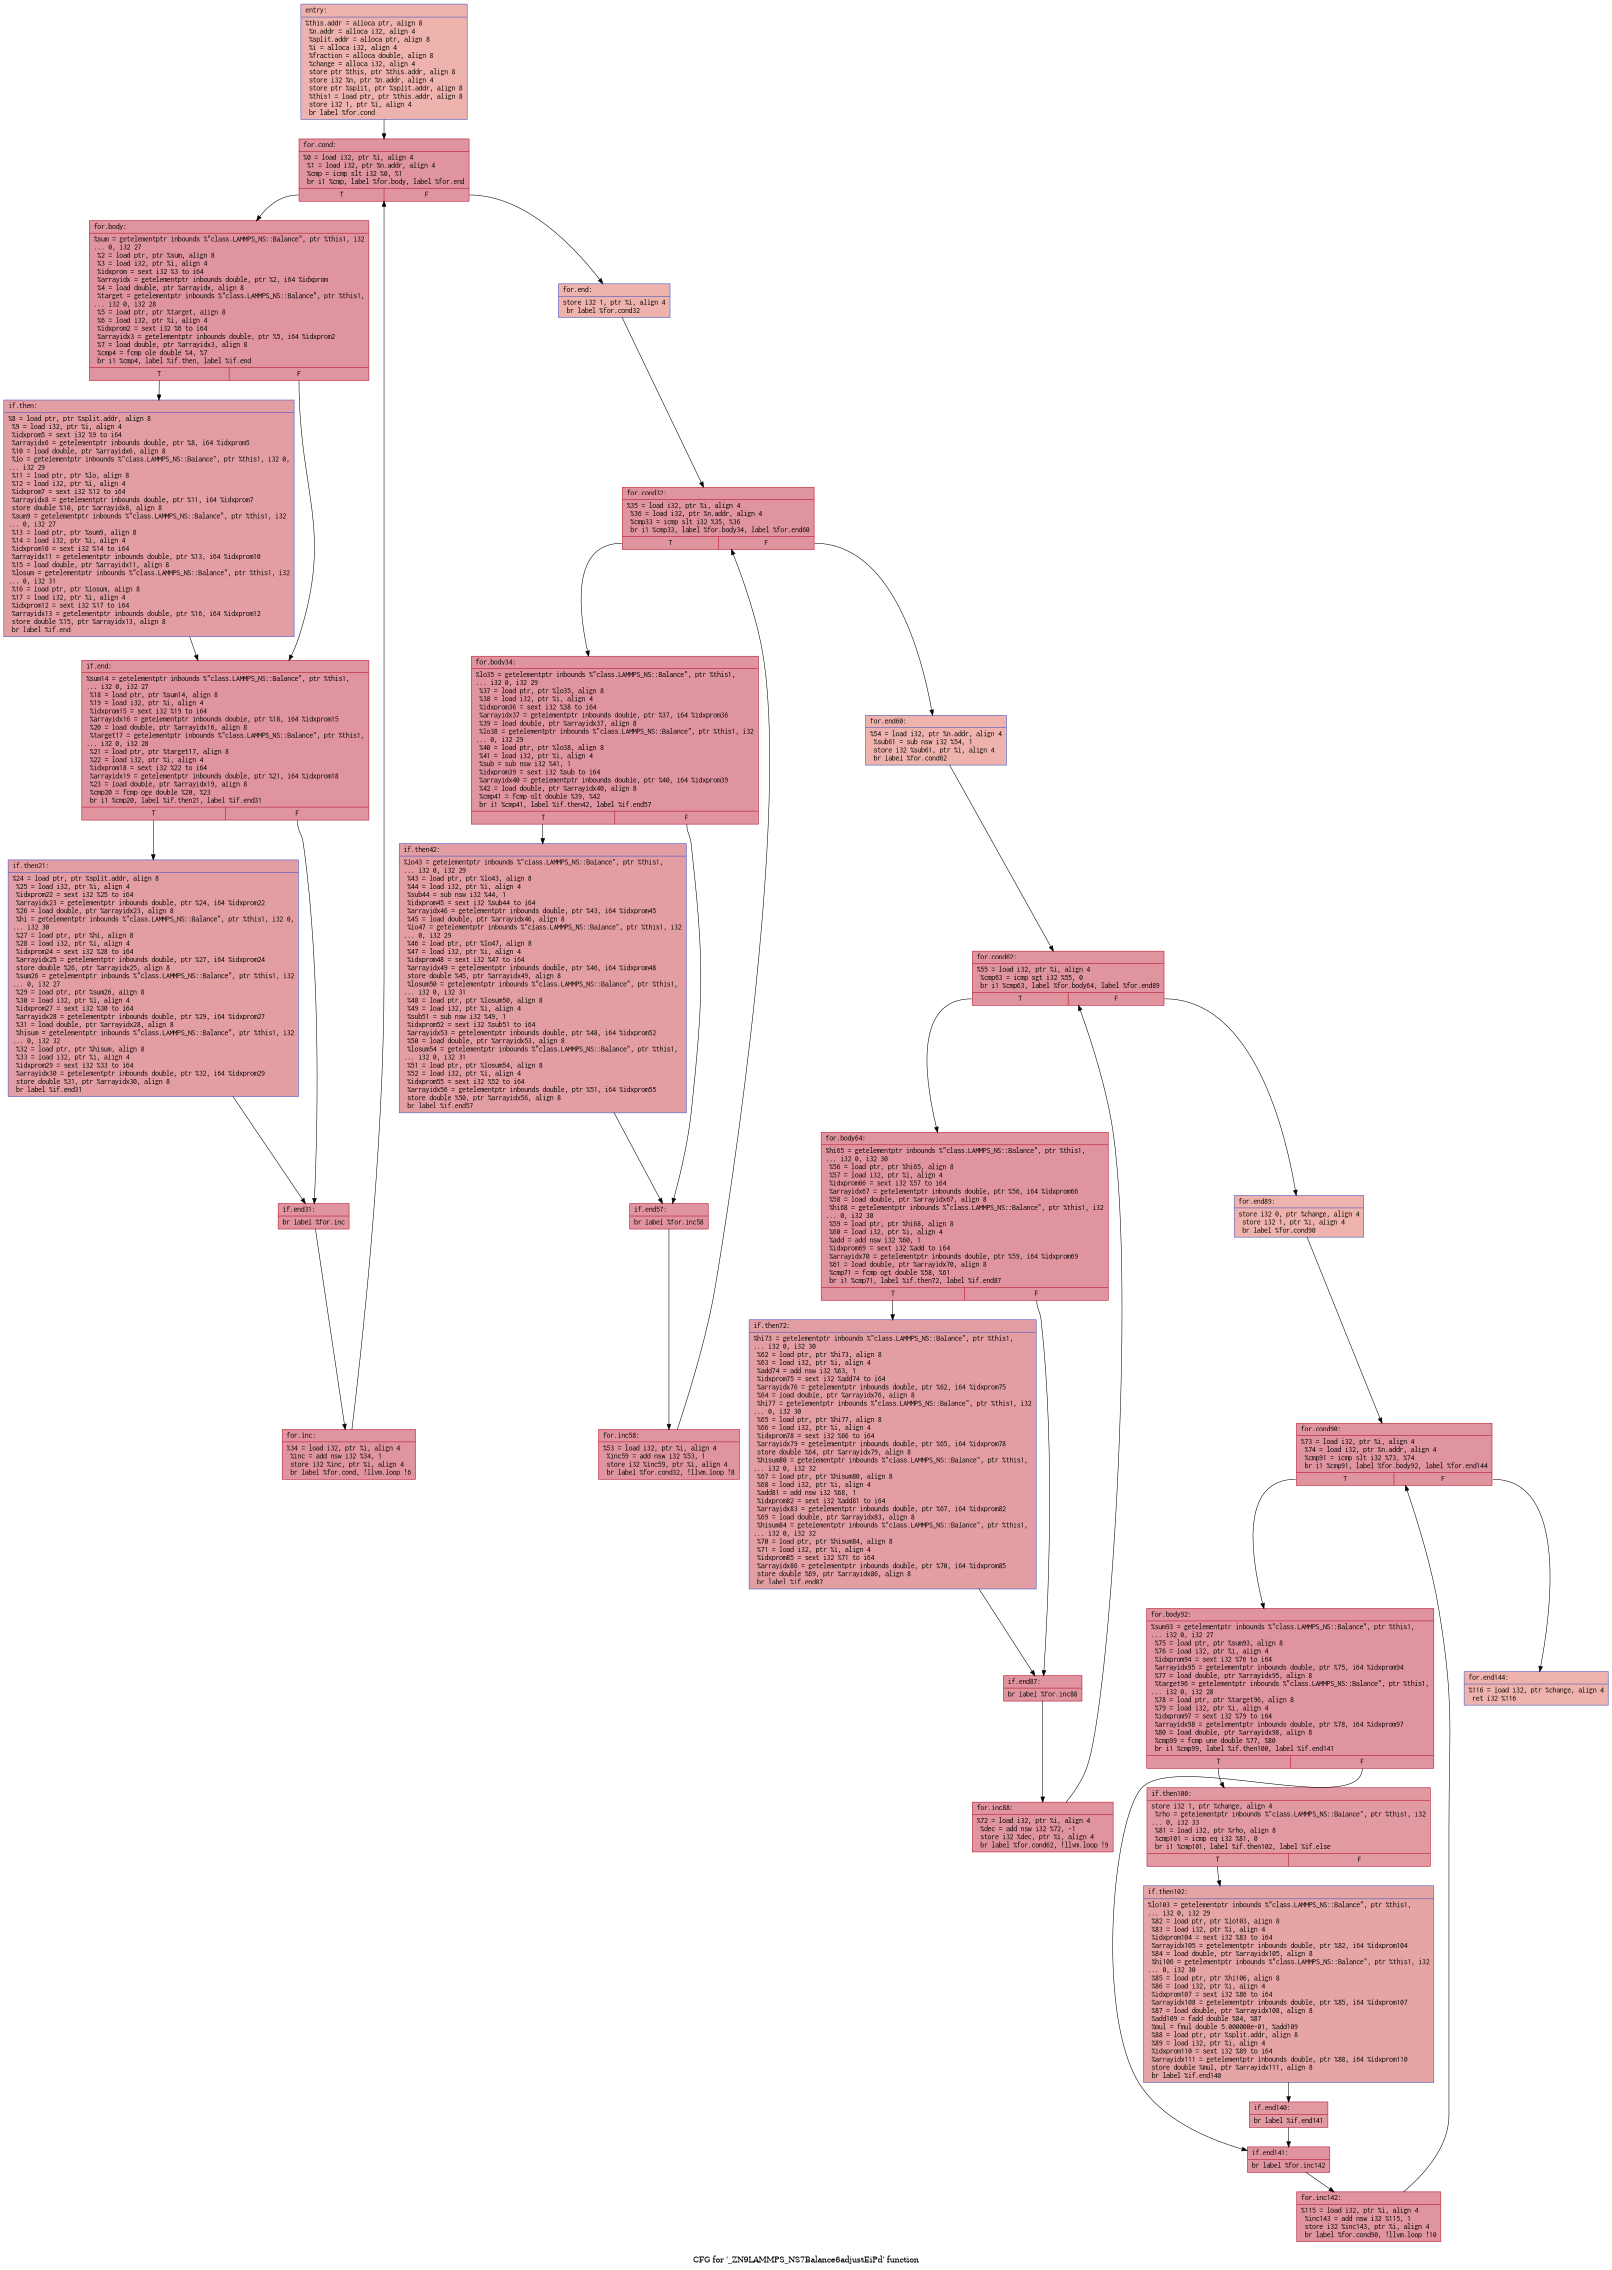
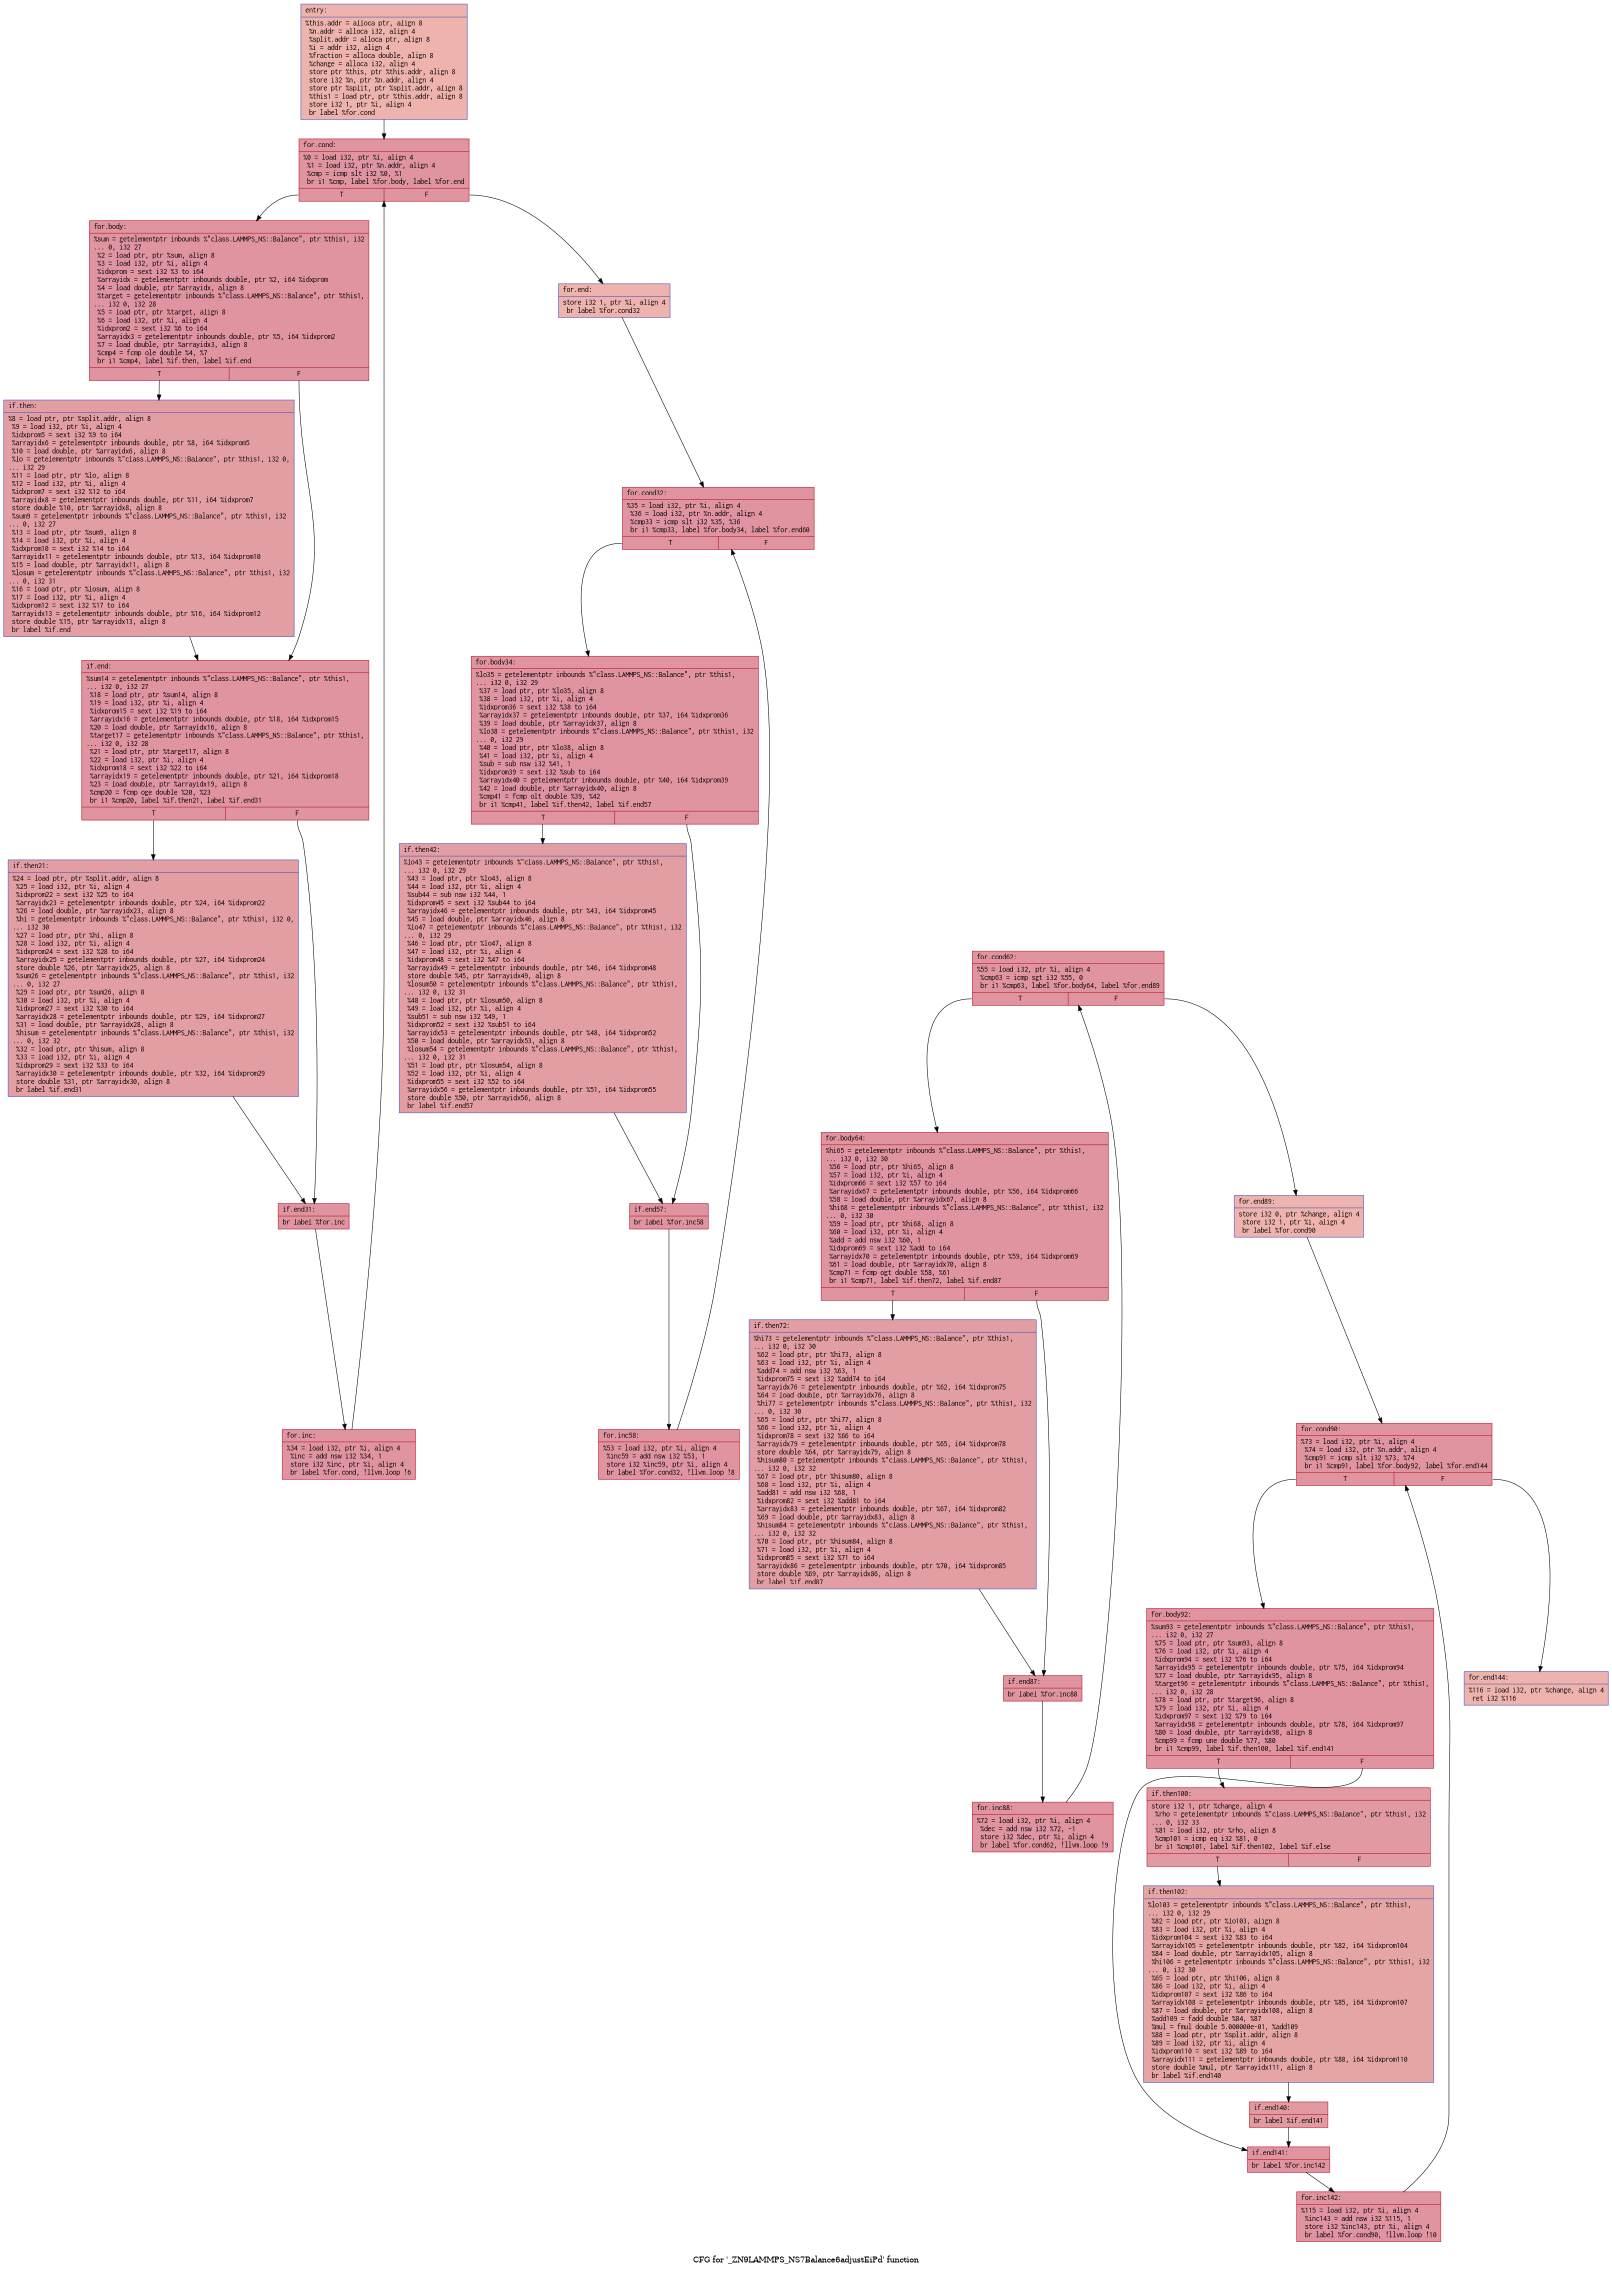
(351, 48) -> (347, 48)
(936, 740) -> none
(1214, 1978) -> (1214, 1978)
